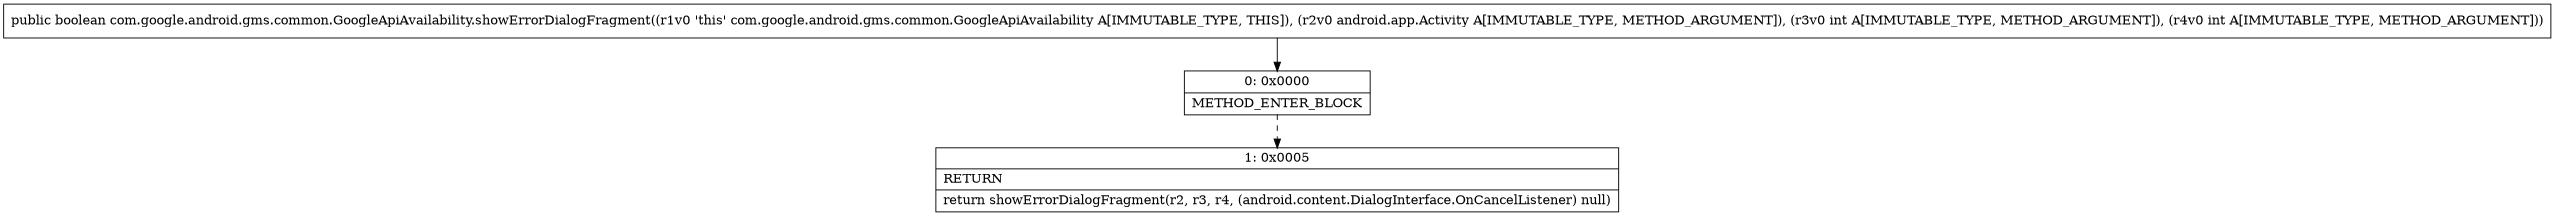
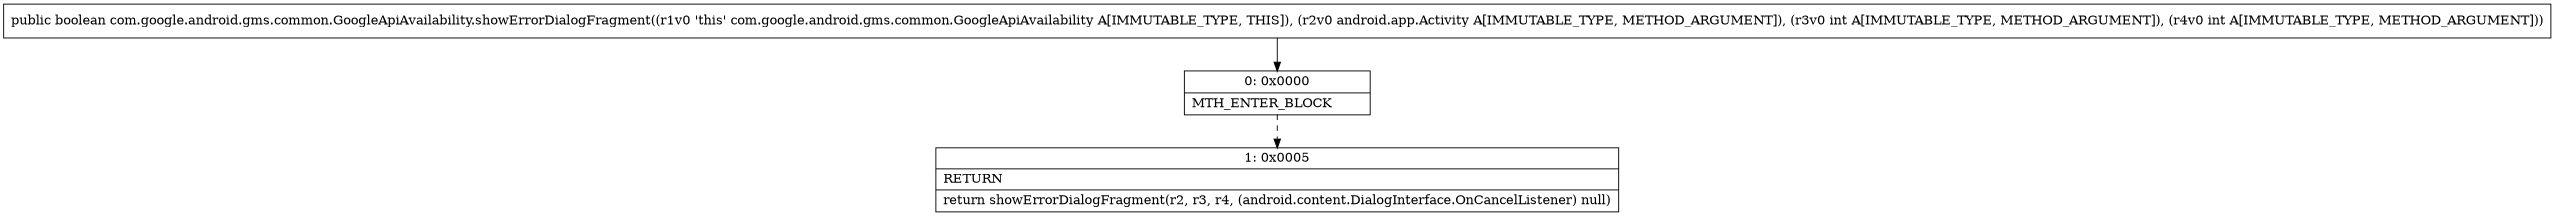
(1277, 103) -> (1262, 103)
